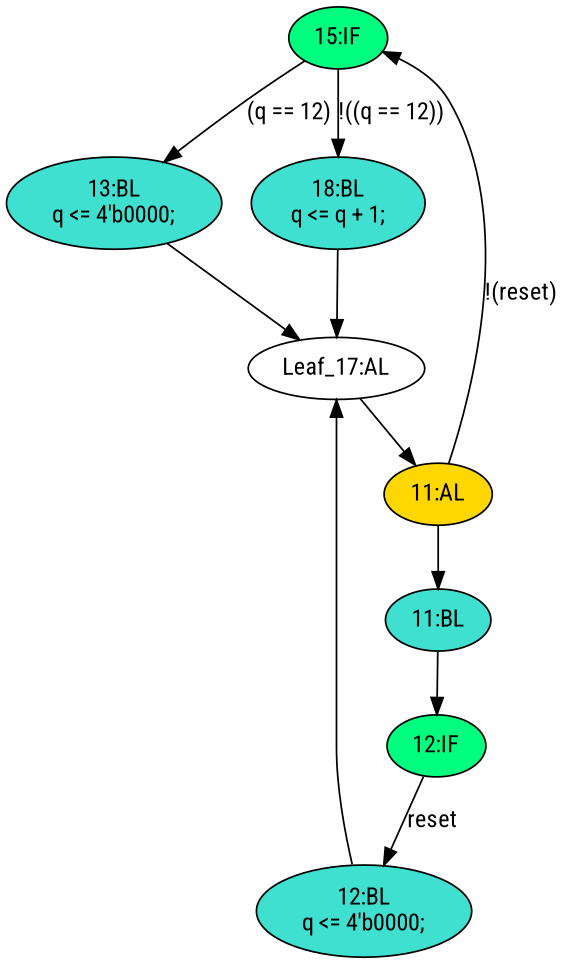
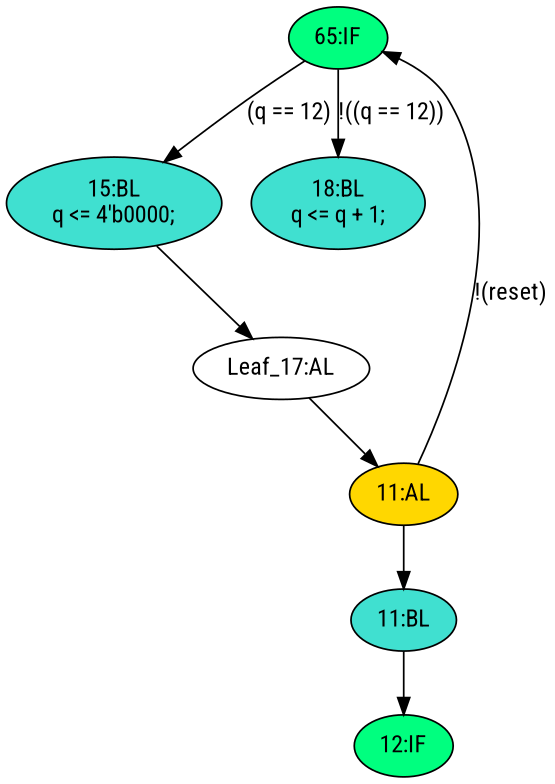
(338, 38) -> (338, 38)
(114, 203) -> (114, 203)
(337, 285) -> none
(364, 911) -> none
